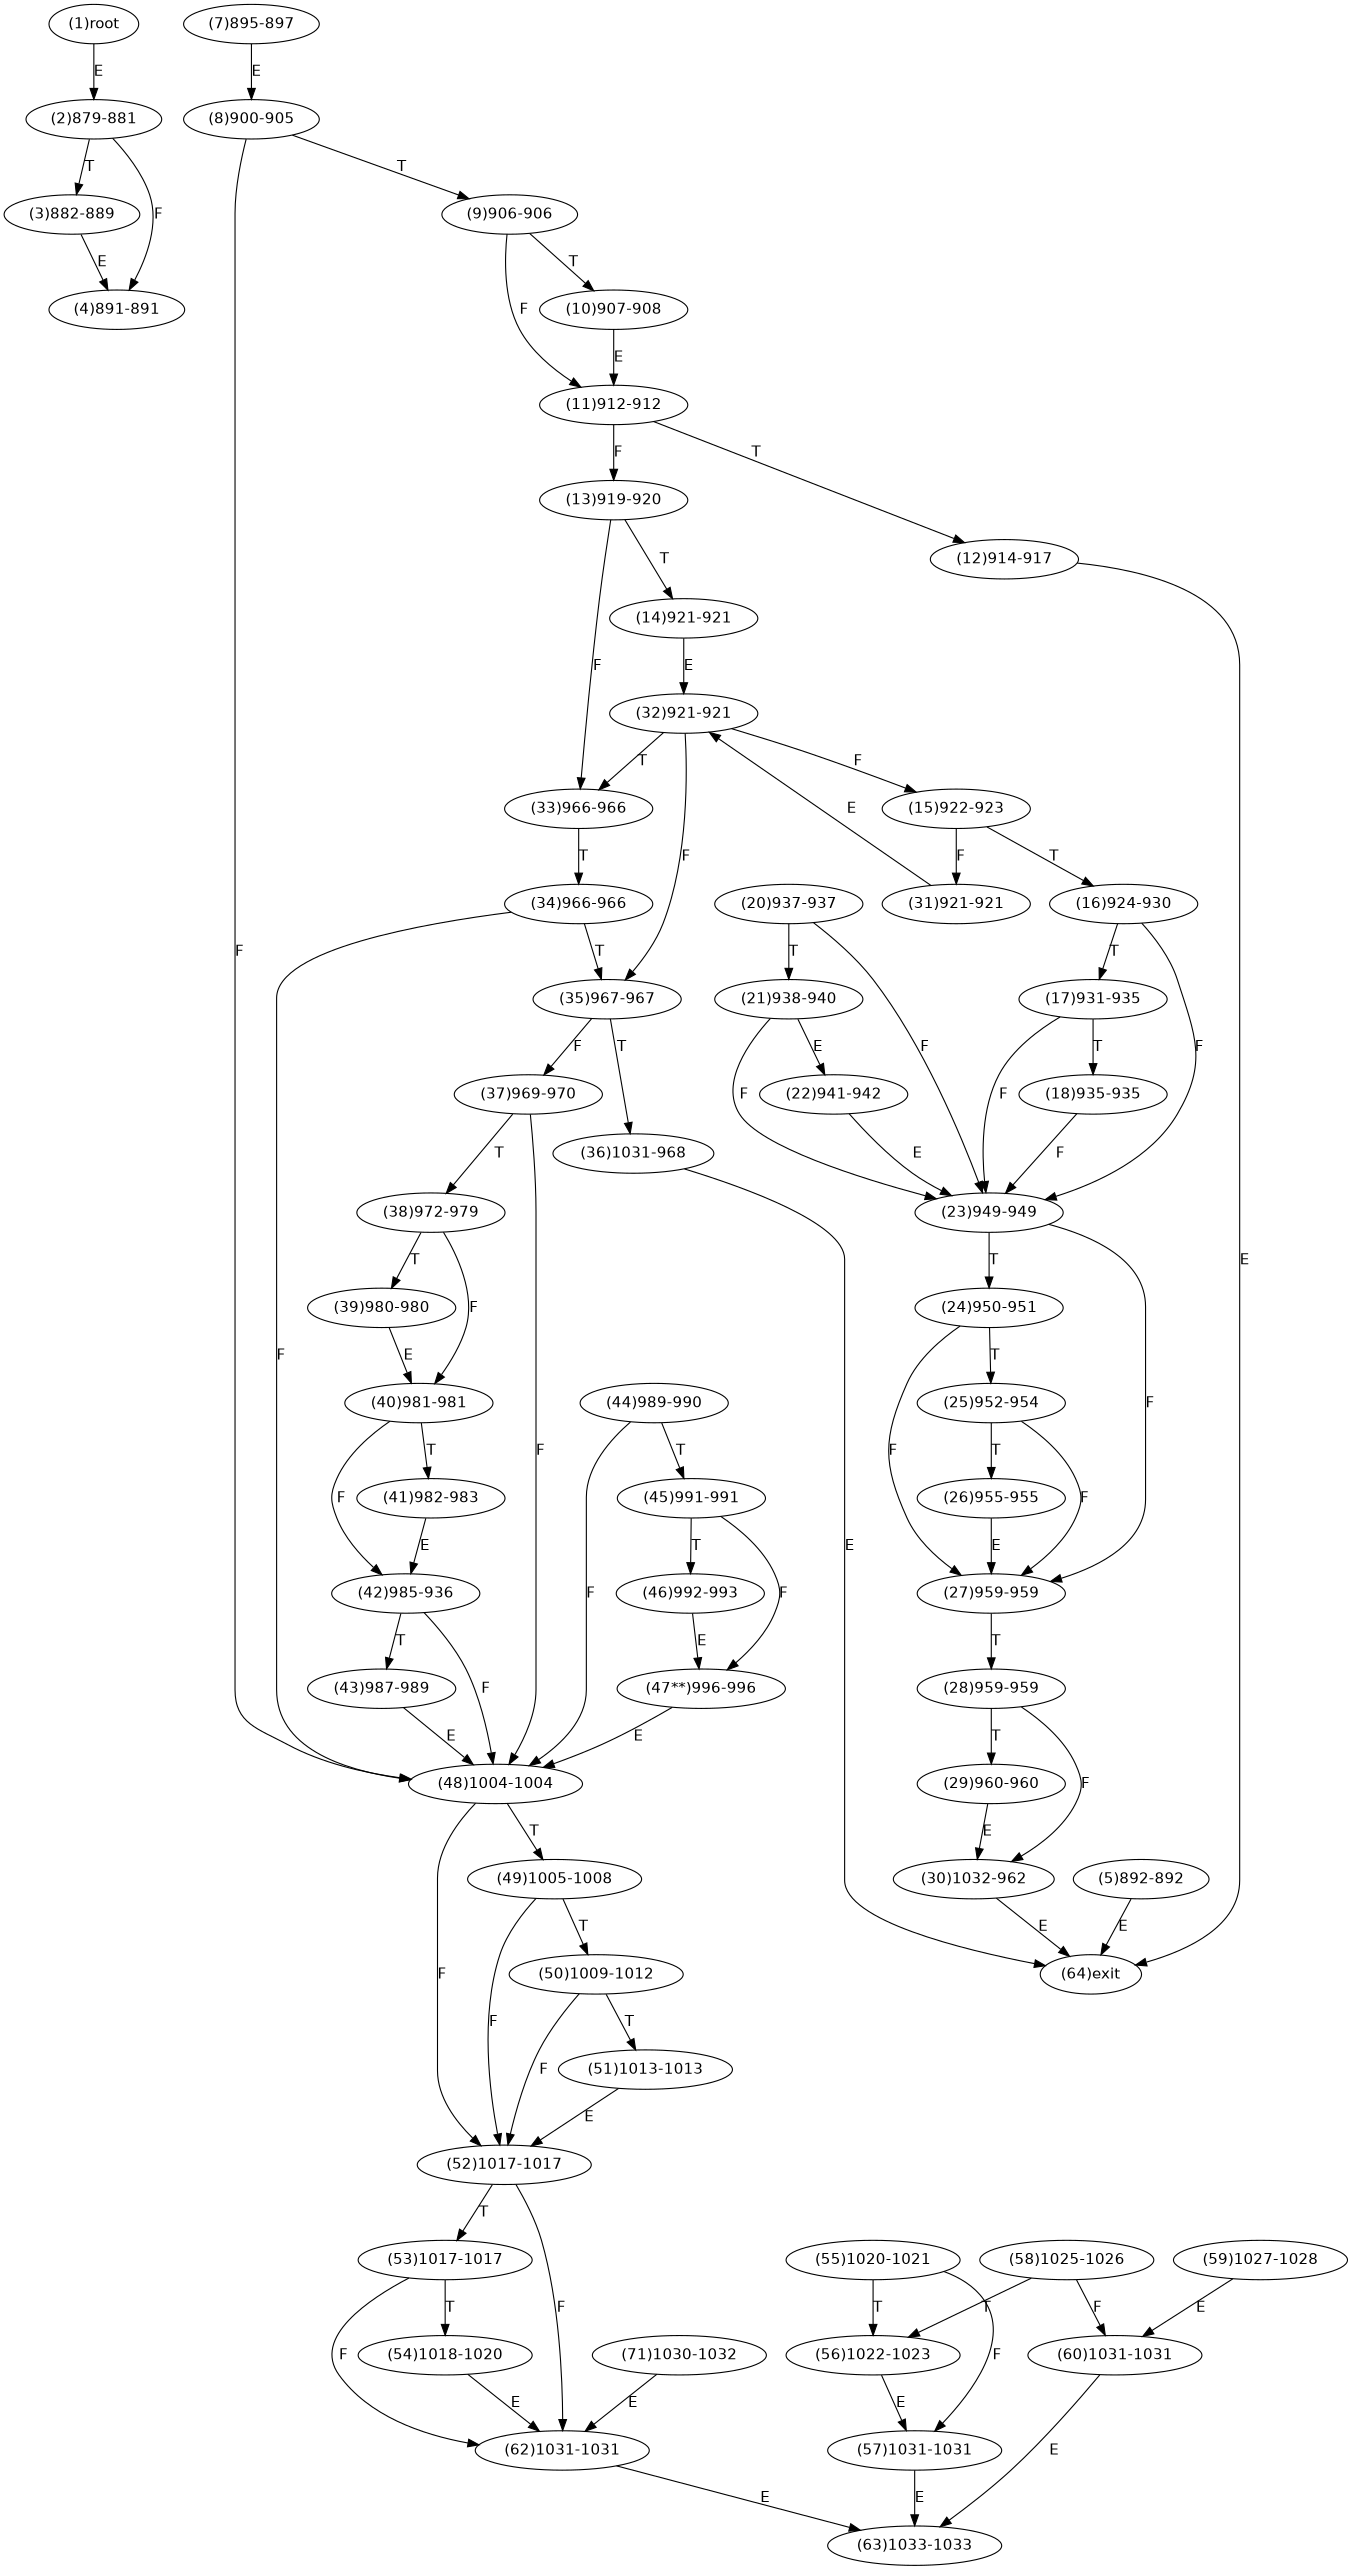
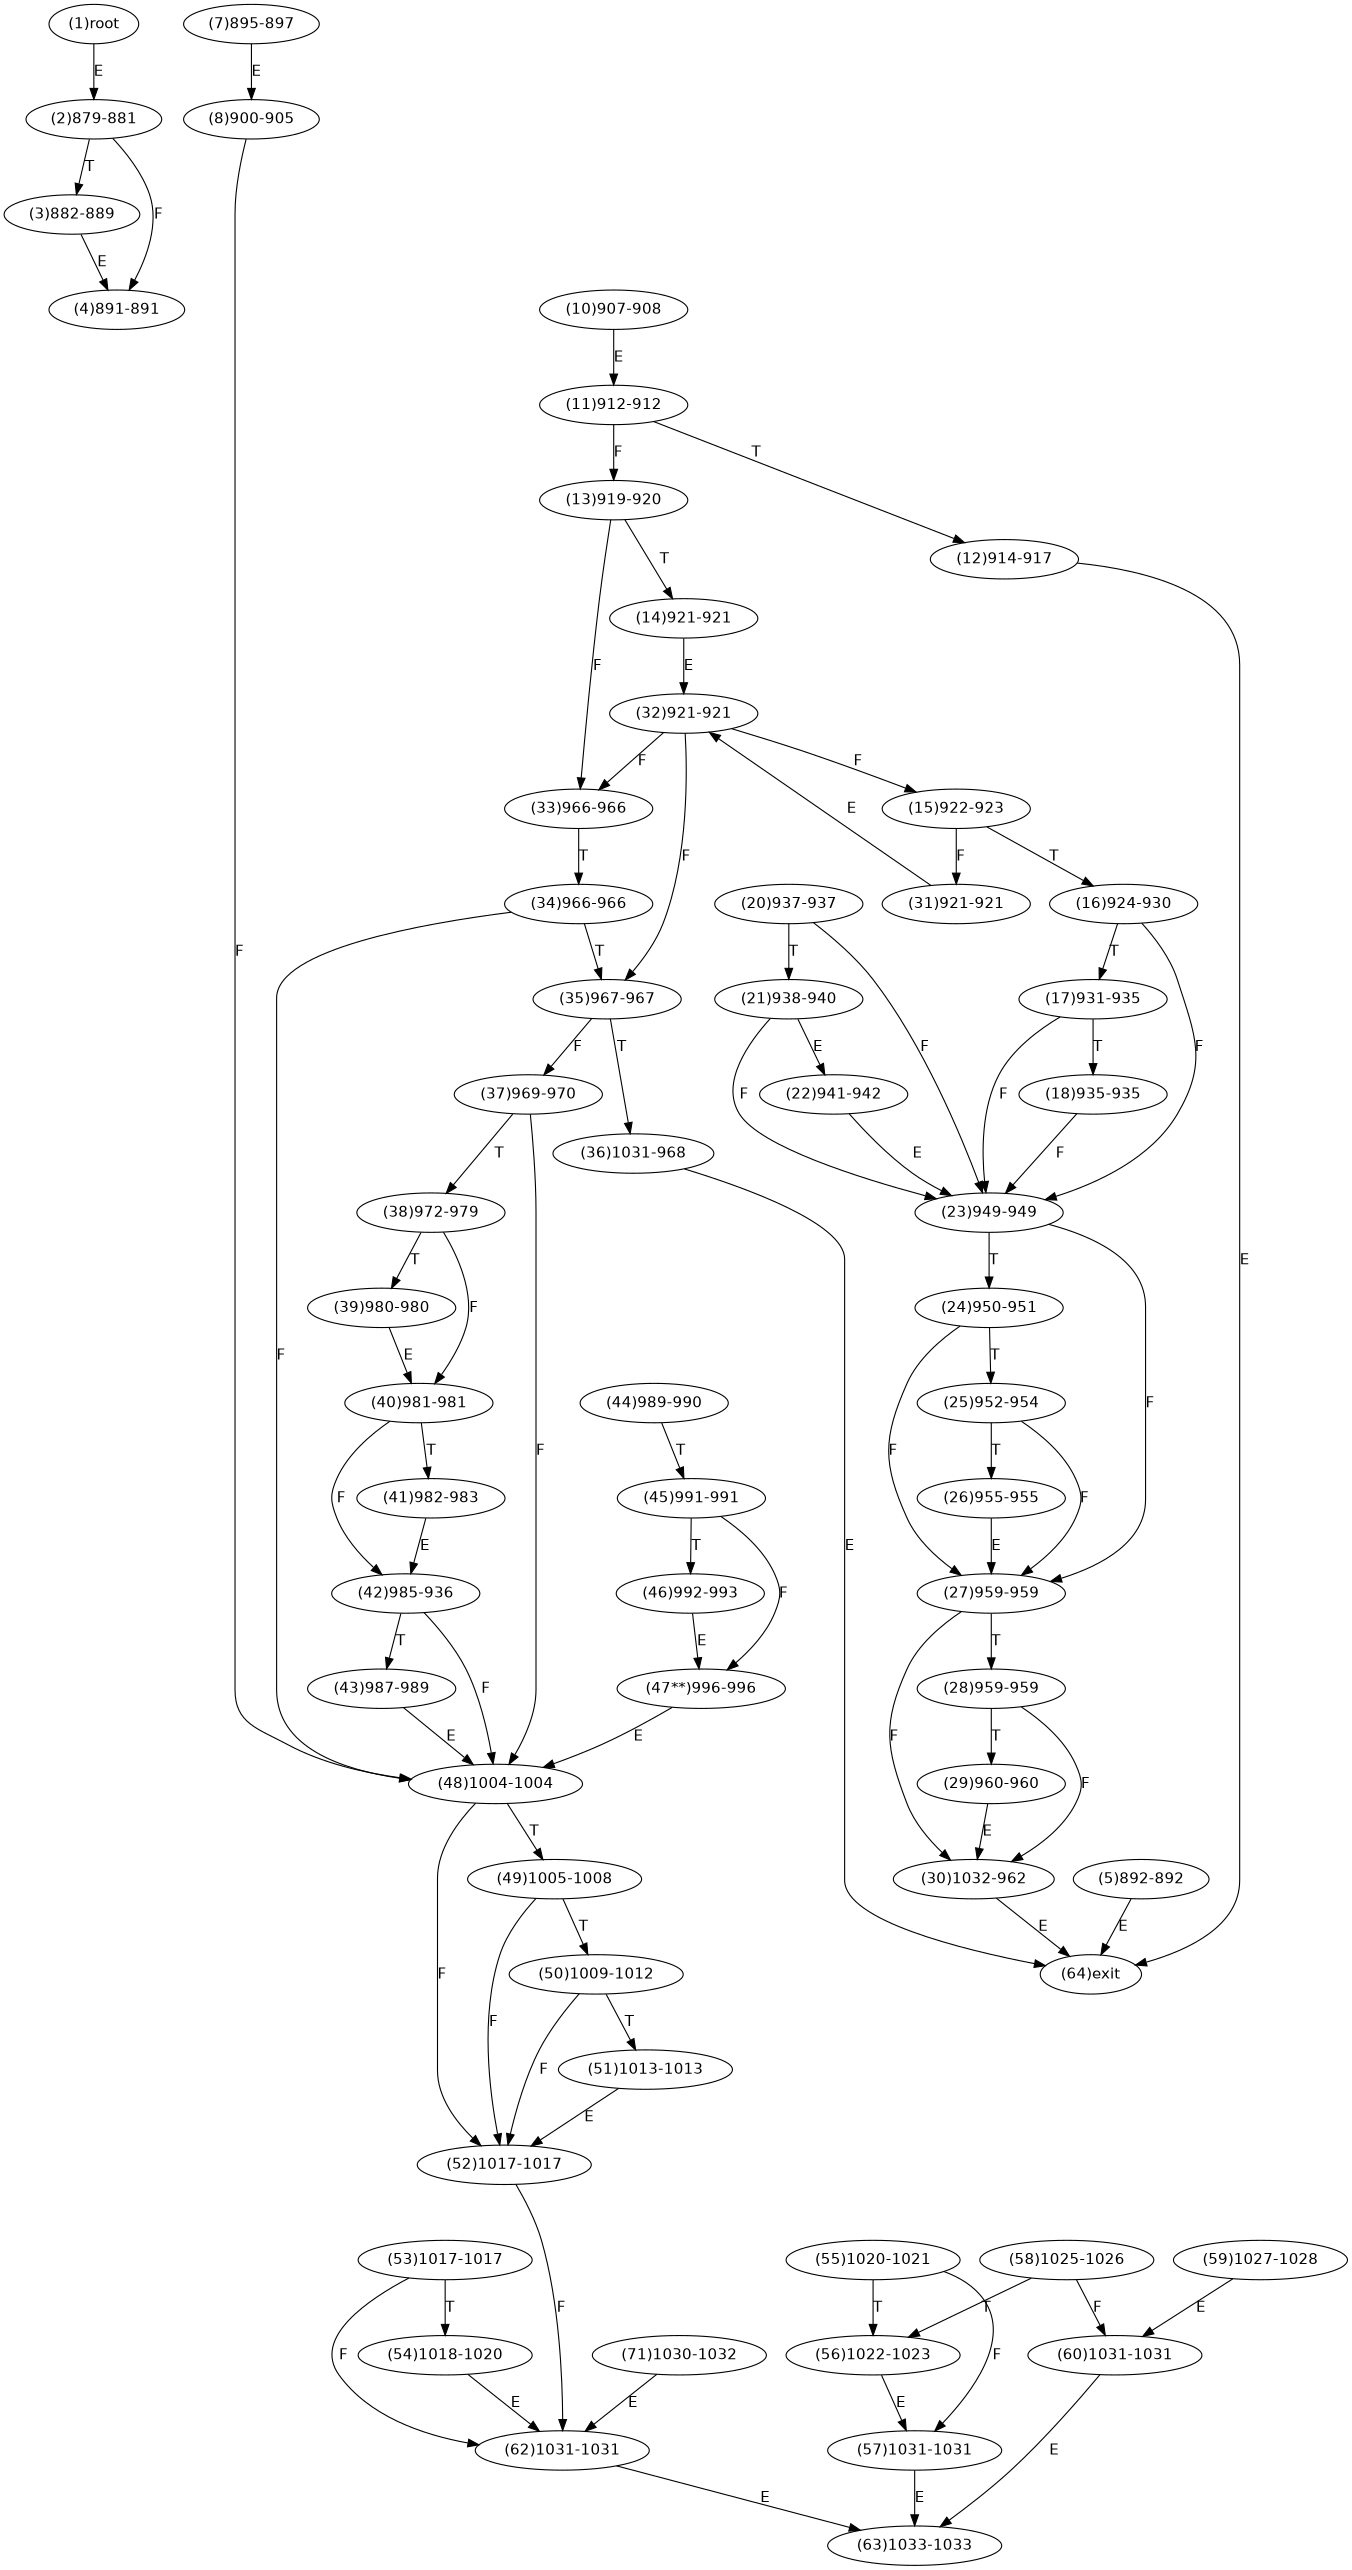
(510, 215) -> none
(643, 761) -> (643, 761)
(586, 1593) -> none
none -> (890, 1727)
(478, 2208) -> none
